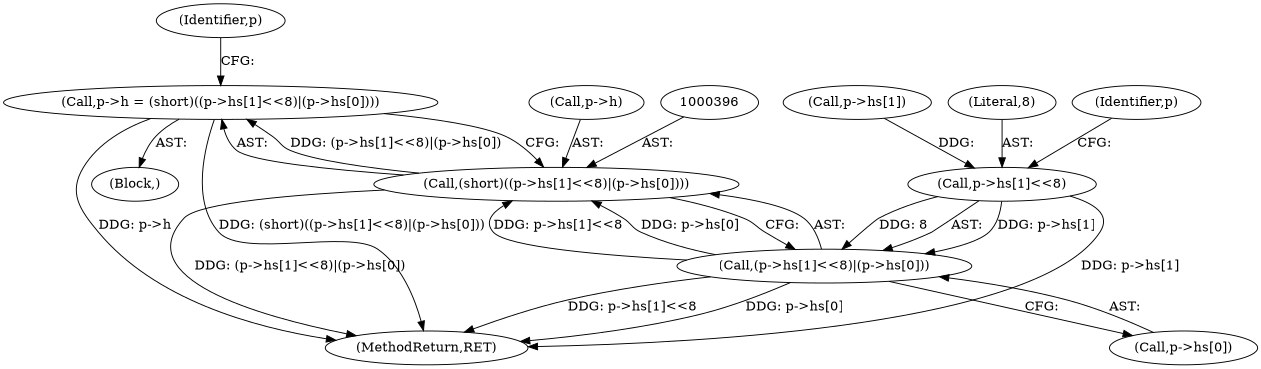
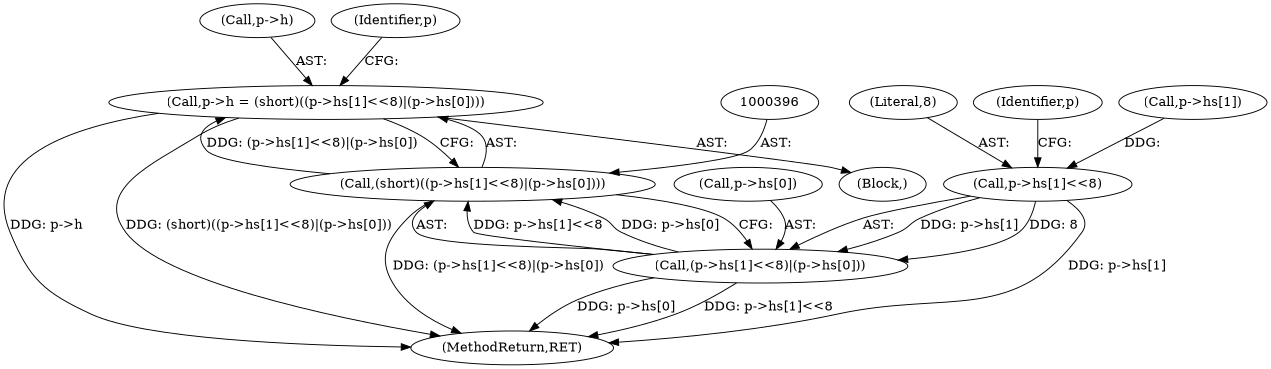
(573, 139) -> (288, 58)
(1006, 307) -> none
